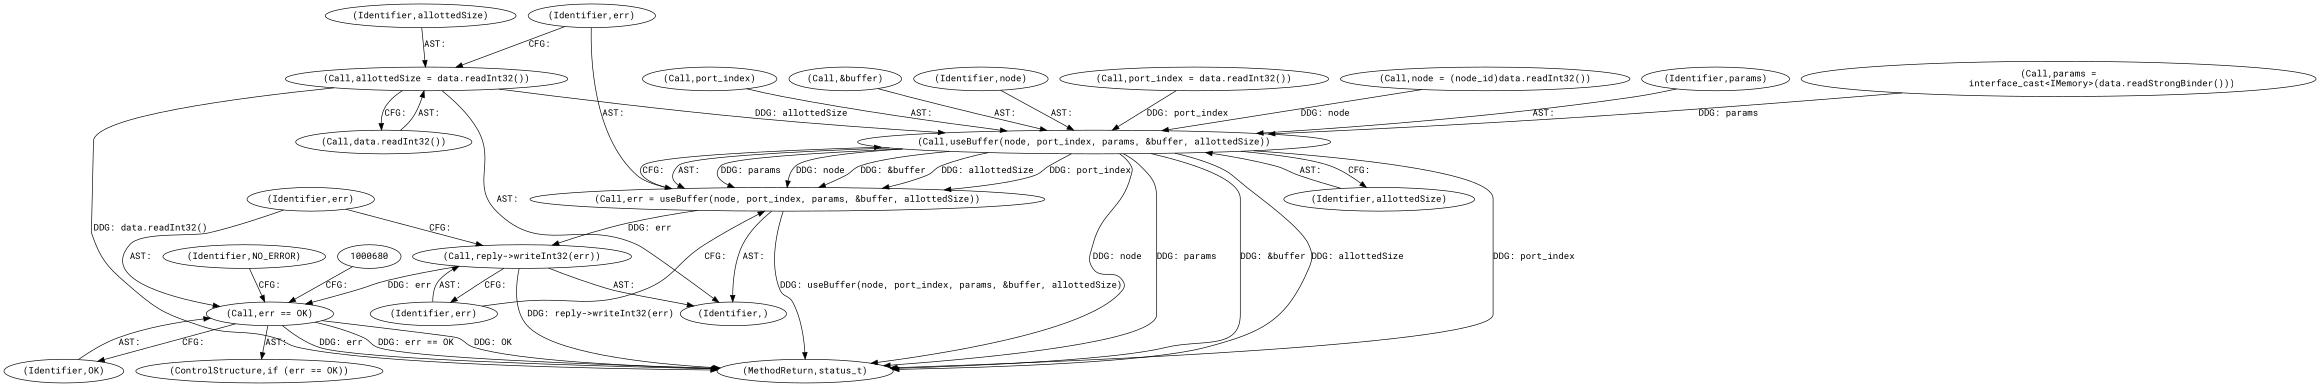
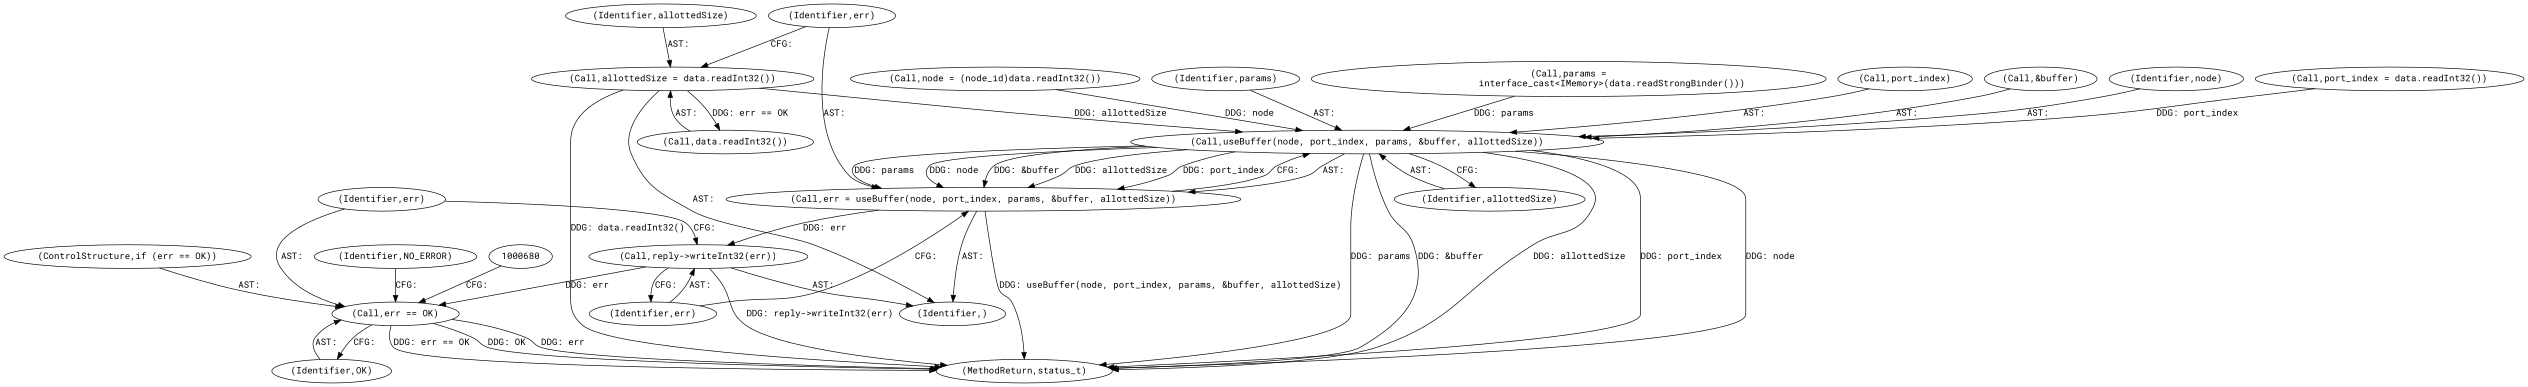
(398, 113) -> (750, 113)
(265, 340) -> (247, 292)
